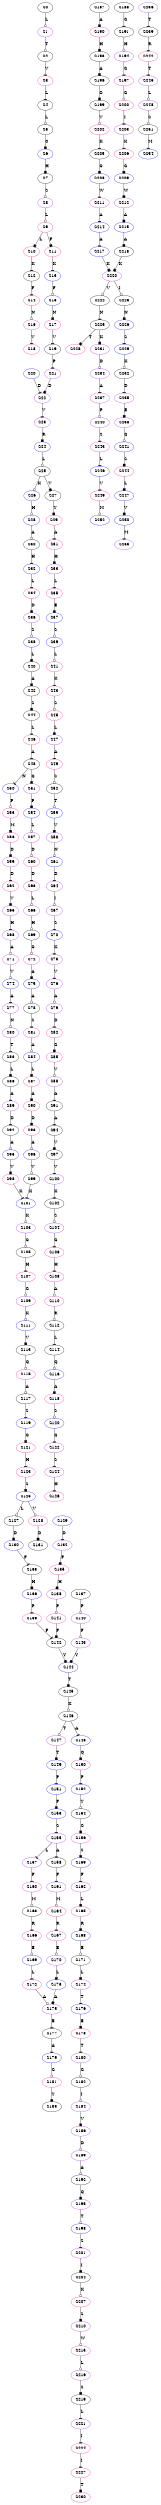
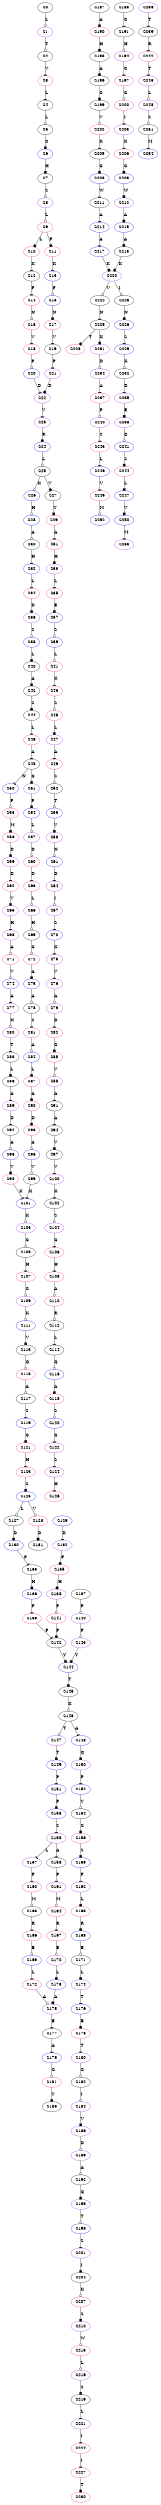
(99, 203) -> (99, 203)
none -> (32, 360)
